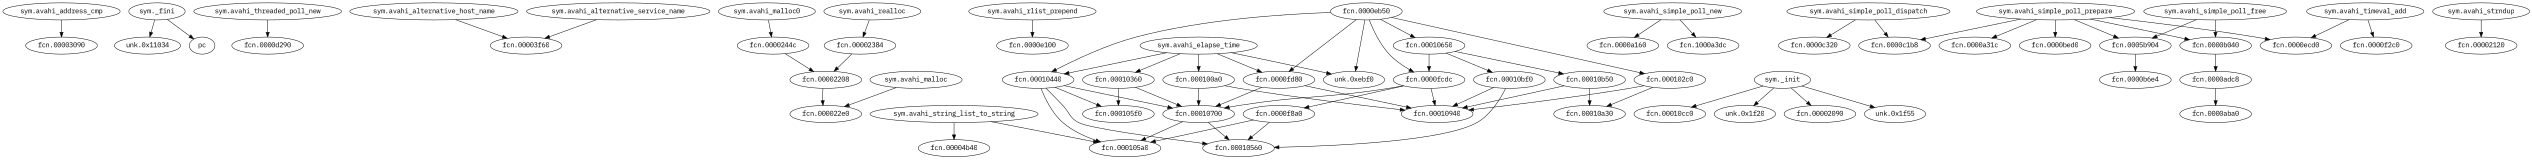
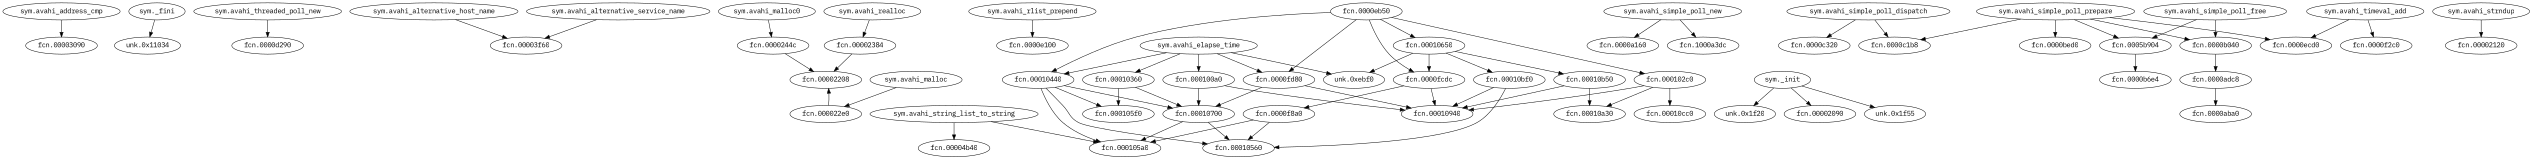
(1361, 43) -> (1392, 62)
(202, 46) -> none
(1975, 46) -> none
(823, 95) -> (829, 99)
(1321, 96) -> none
(1729, 96) -> (1670, 95)
